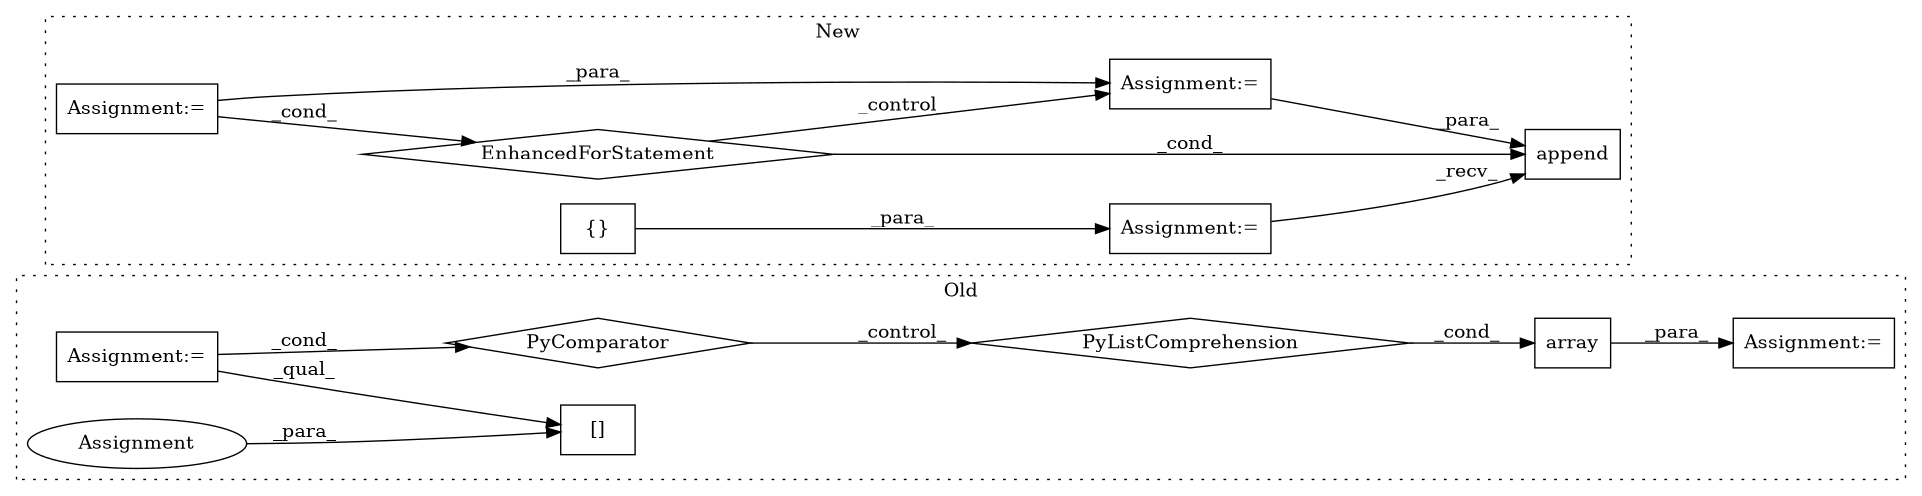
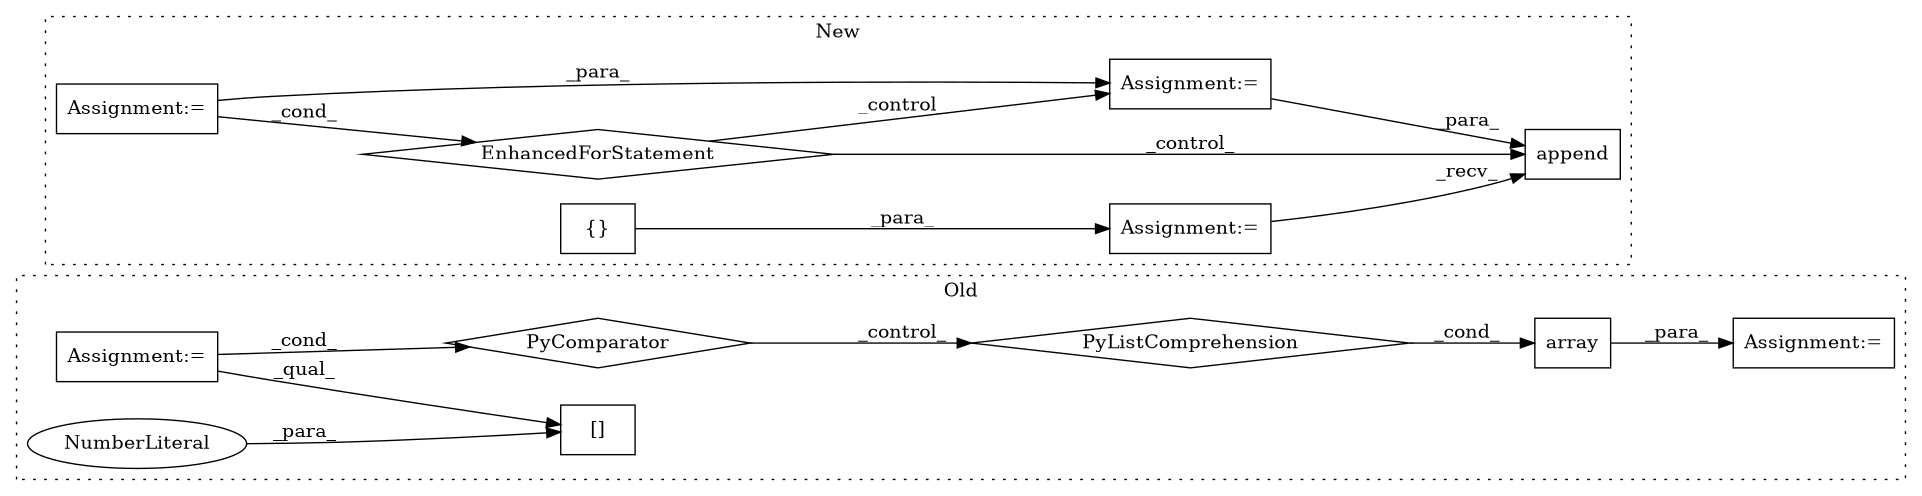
(1190, 144) -> (1190, 144)
(137, 444) -> (137, 444)
